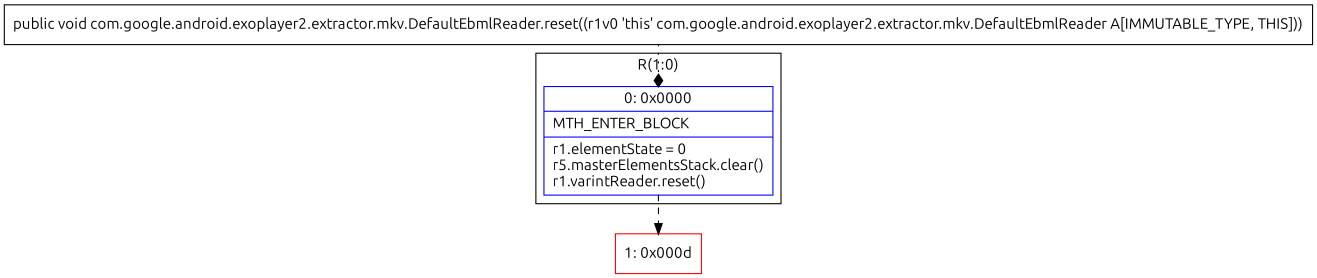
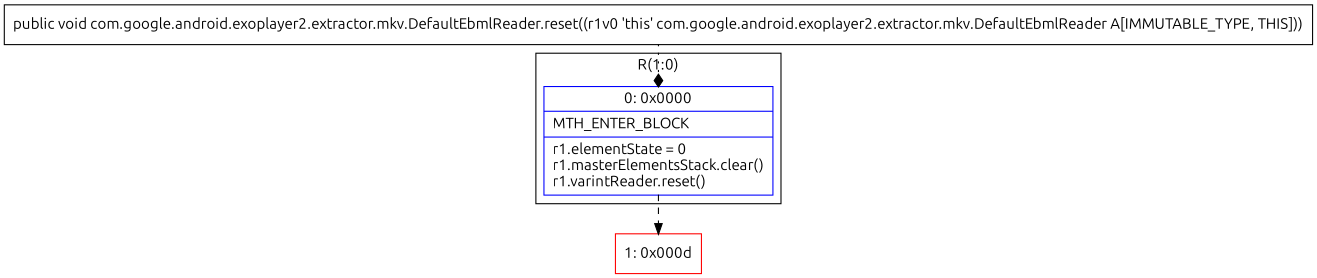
(658, 166) -> (658, 166)
